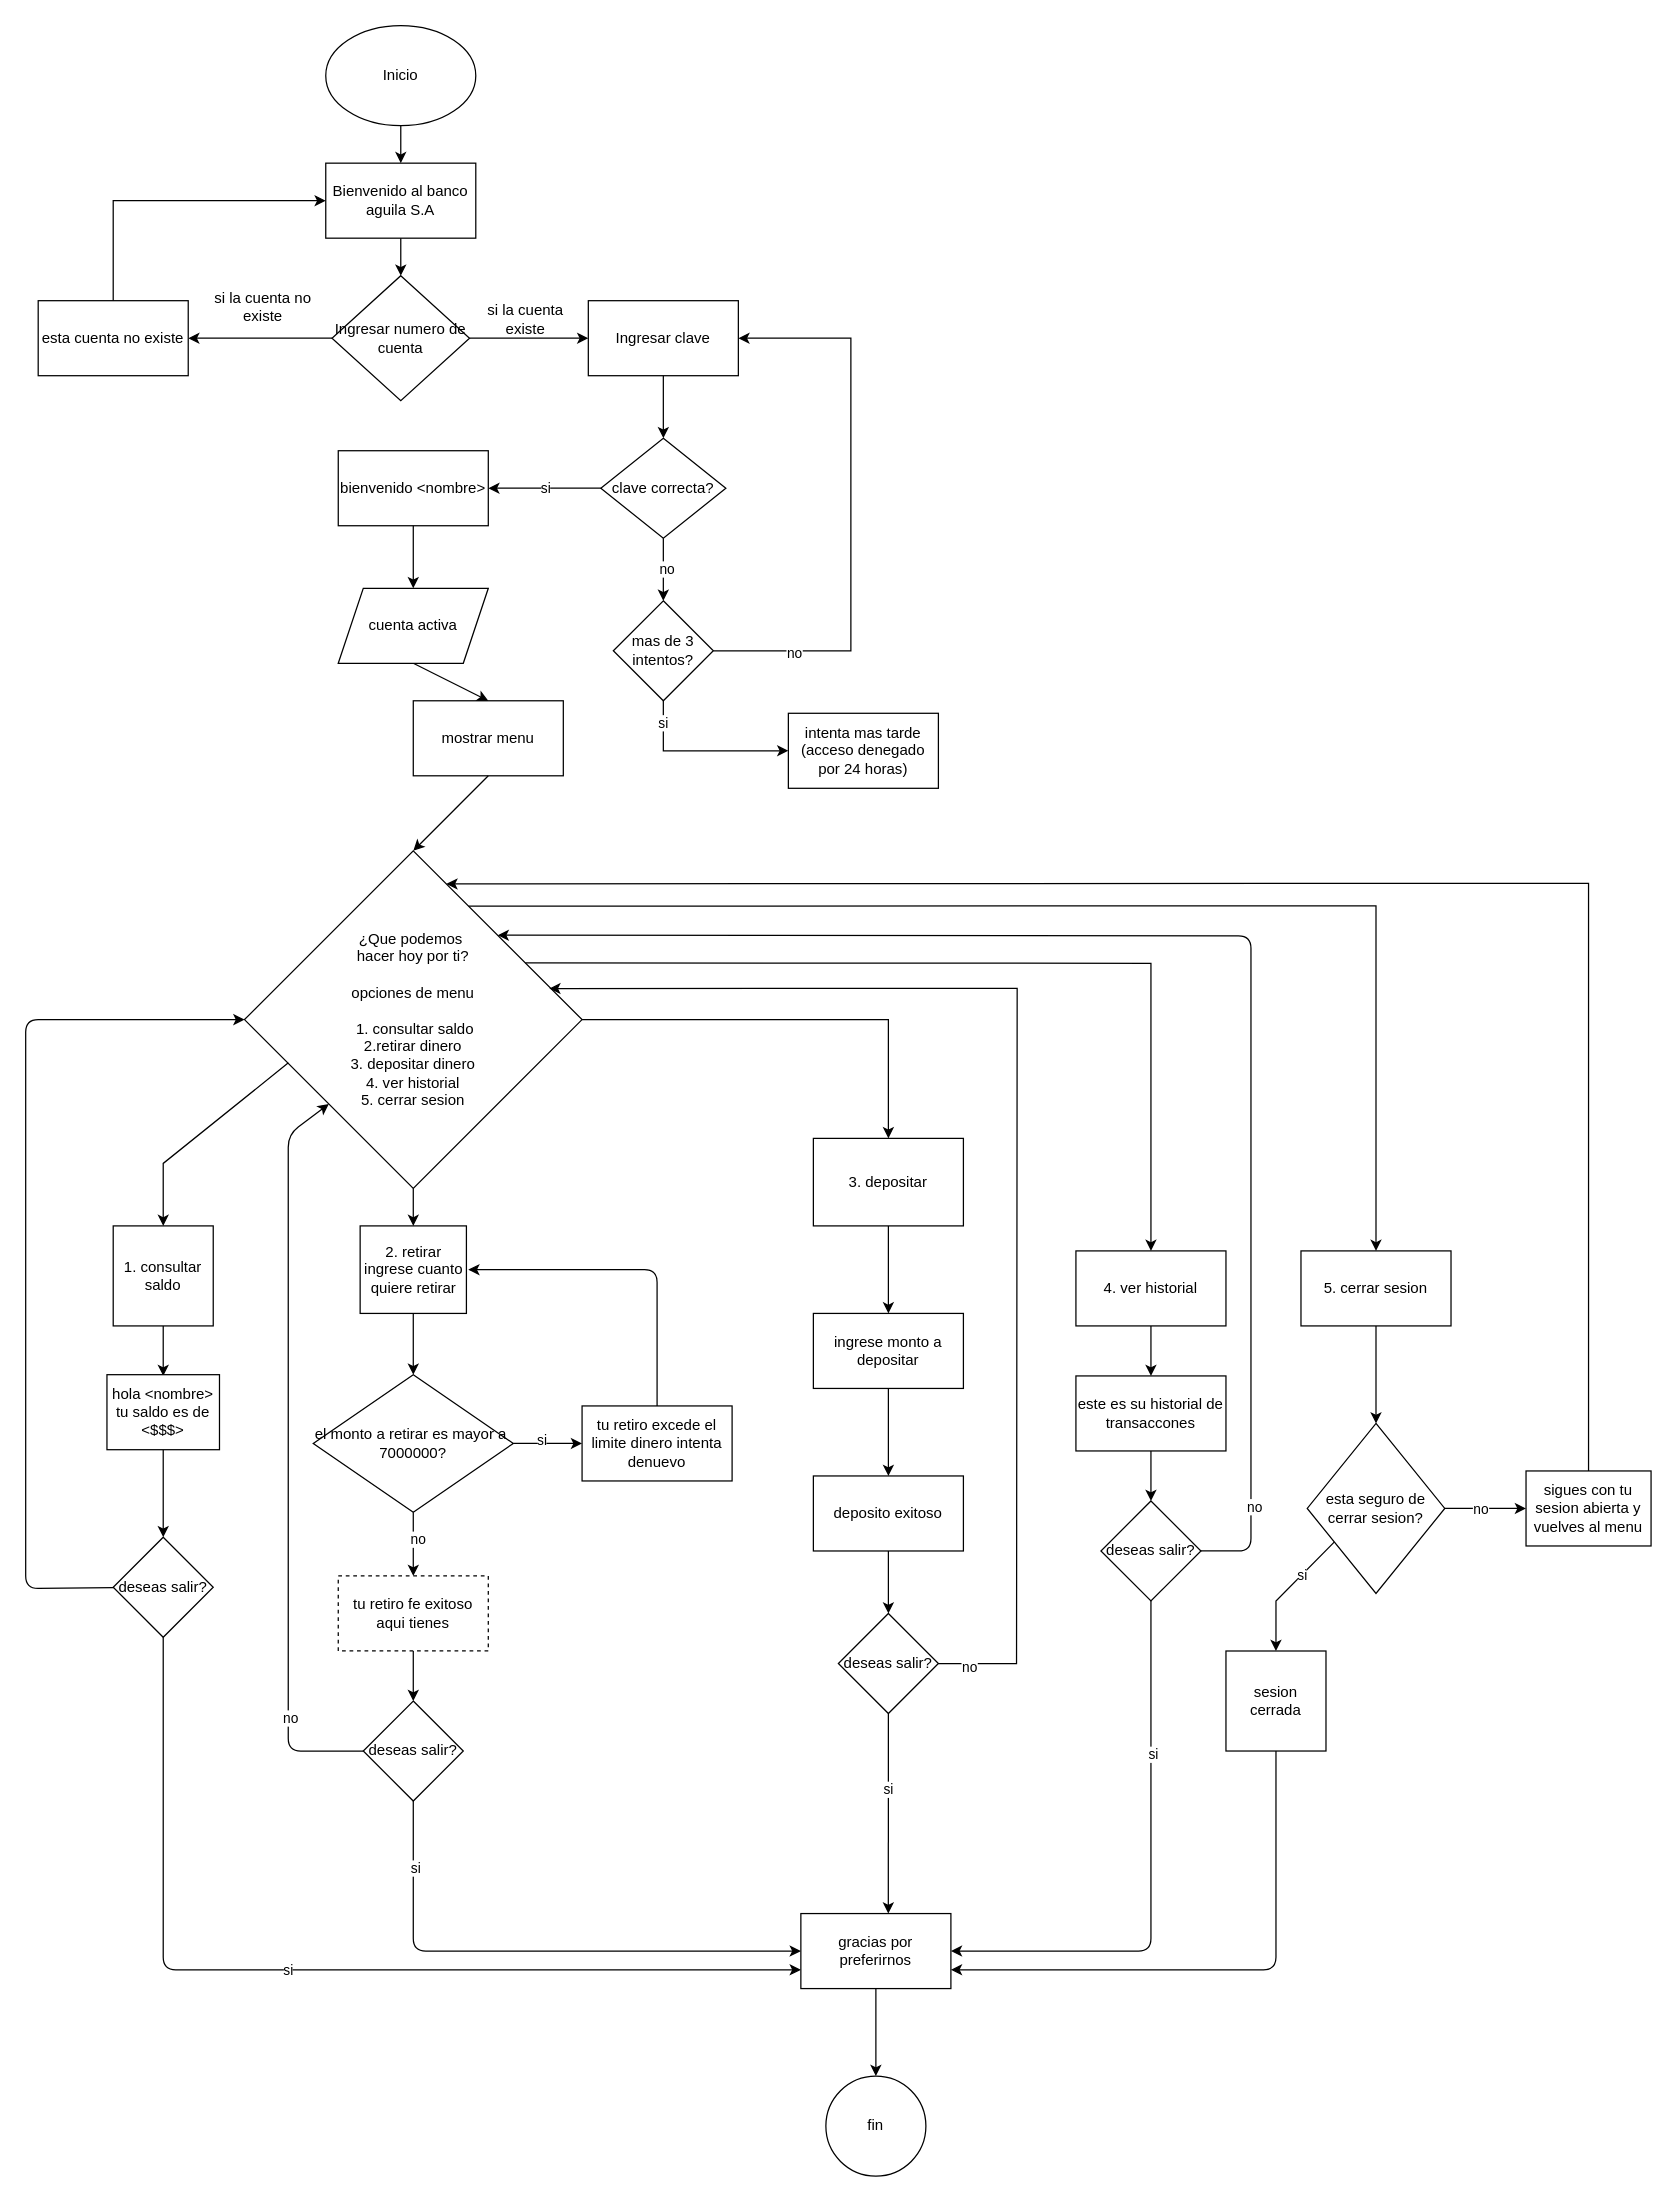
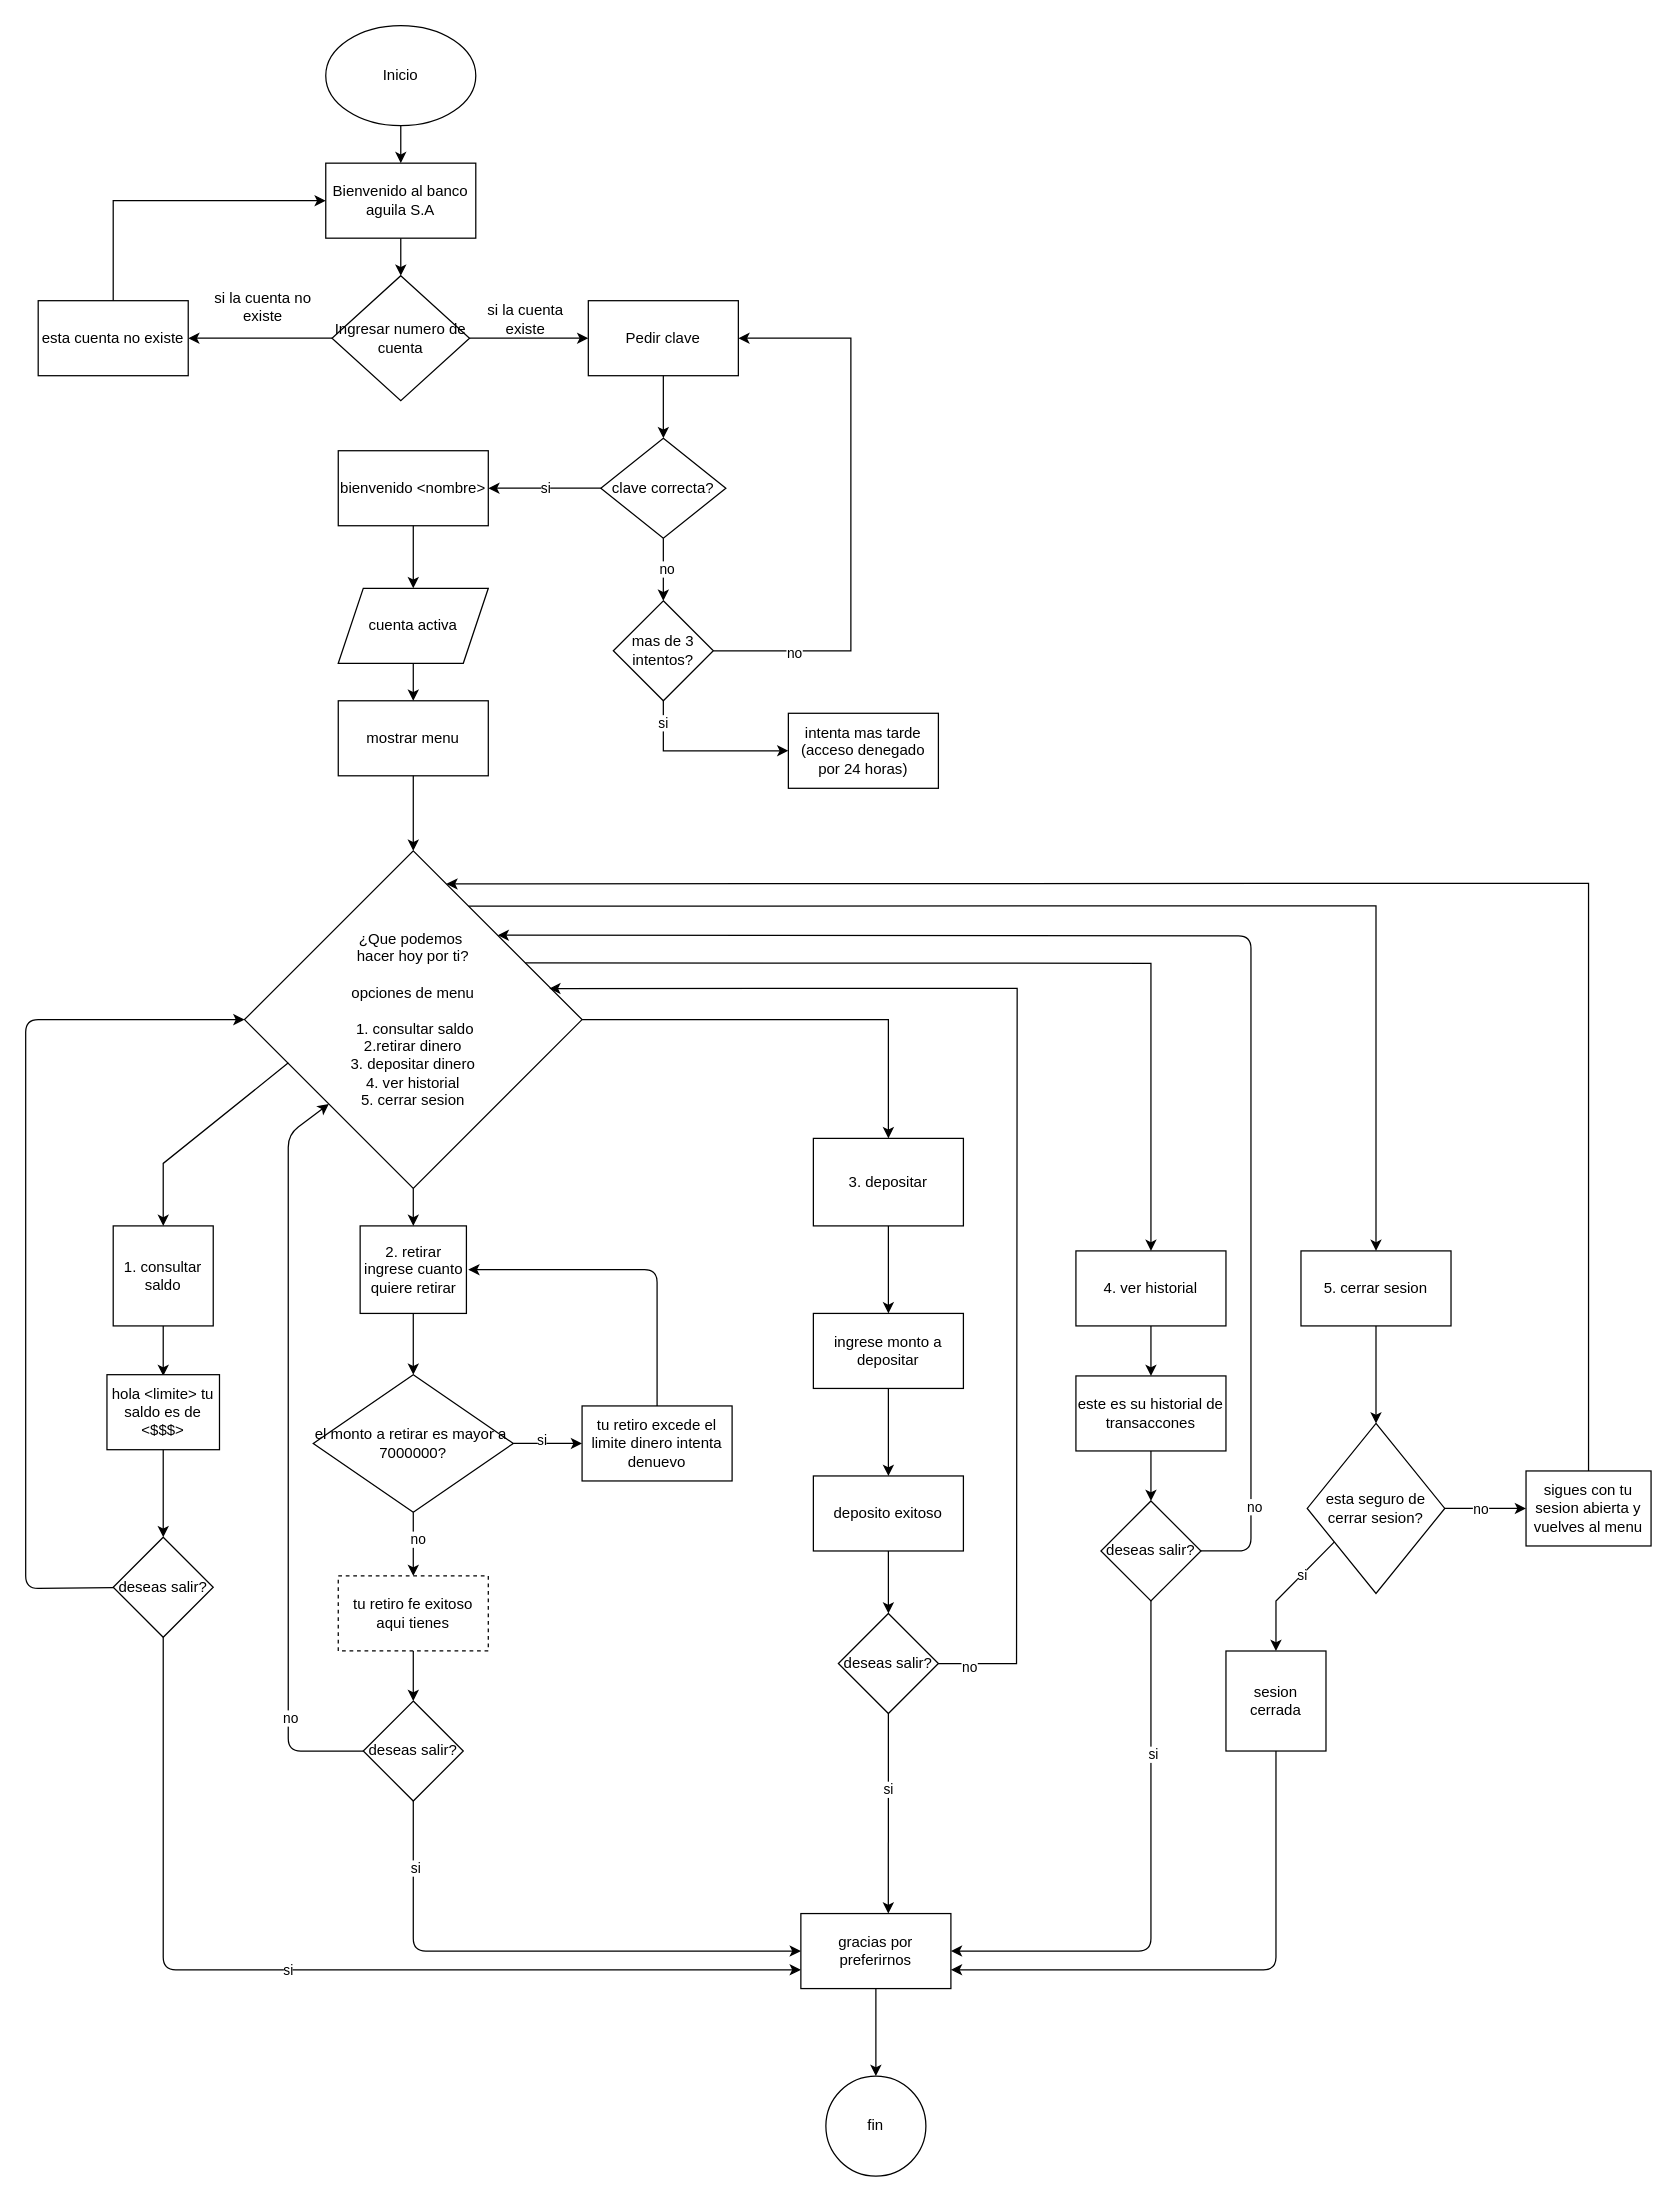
(663, 338) -> (663, 338)
(488, 738) -> (413, 738)
(163, 1412) -> (163, 1412)
